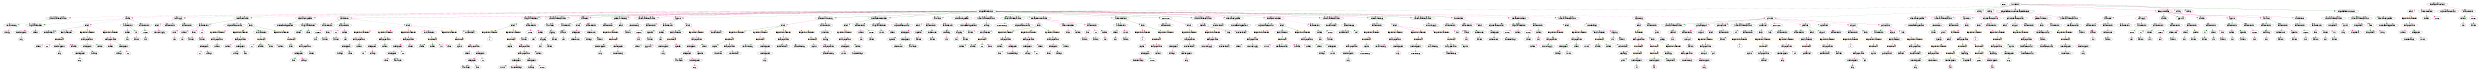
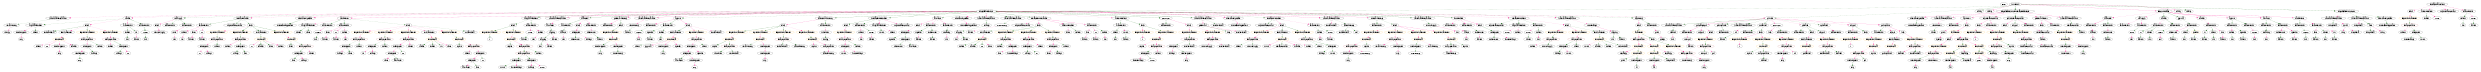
none -> (1314, 13)
(1203, 25) -> (1203, 25)
